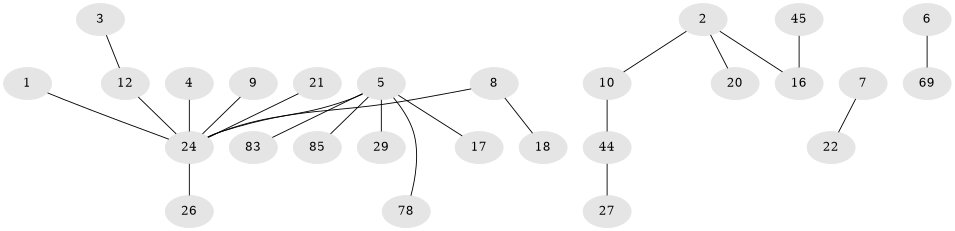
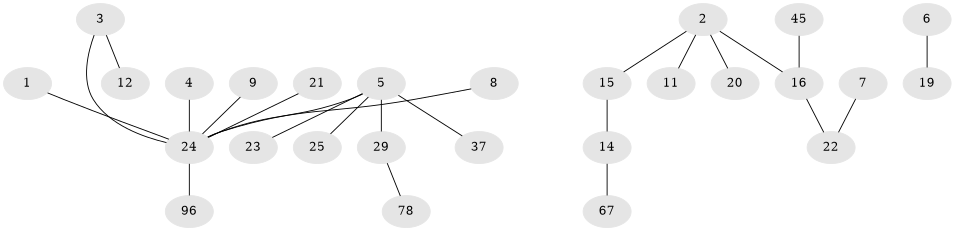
(607, 84) -> (607, 84)
none -> (671, 84)
(927, 84) -> (927, 84)
(157, 115) -> (97, 105)
none -> (815, 116)
(416, 144) -> (394, 180)
(253, 148) -> (253, 148)
(317, 148) -> (317, 148)
(479, 148) -> (479, 148)
(543, 148) -> none
(607, 148) -> (607, 148)
(189, 212) -> (189, 212)
(607, 212) -> (607, 212)
